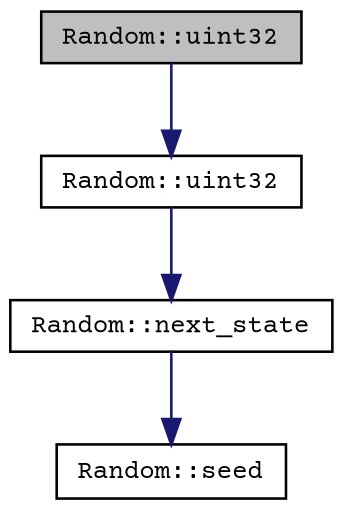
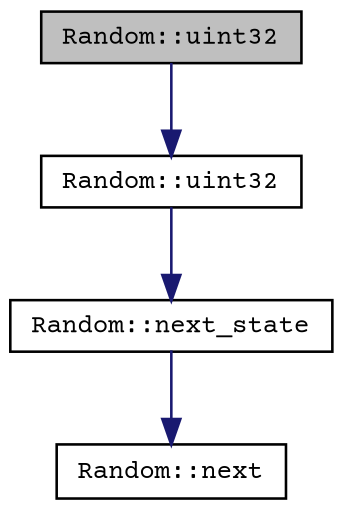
(171, 471) -> (171, 471)
